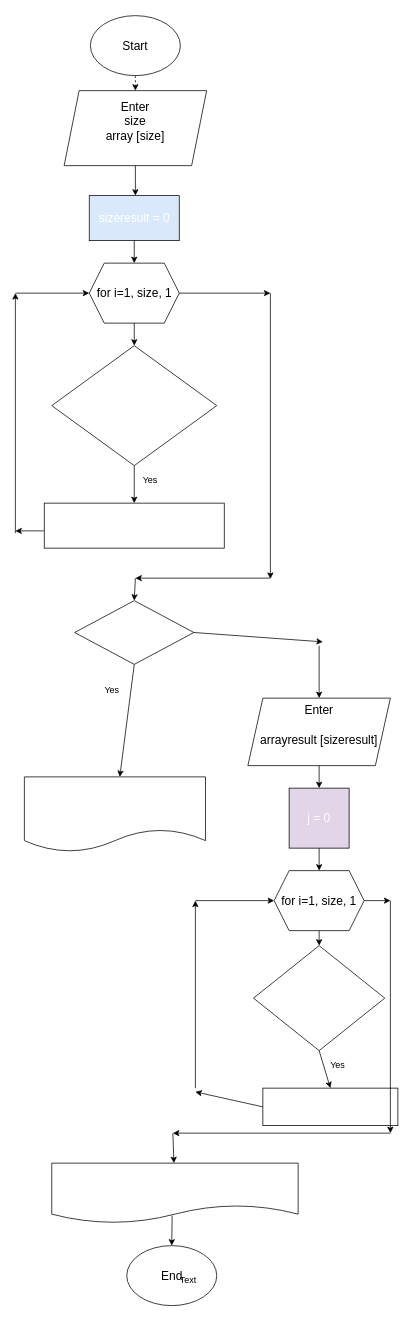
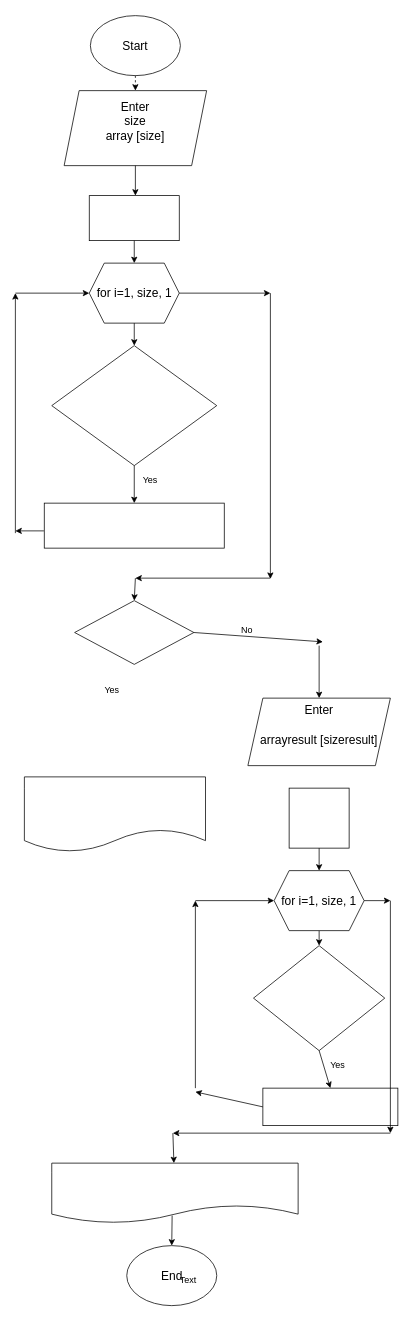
(134, 218) -> (134, 218)
none -> (247, 630)
(127, 719) -> none
(319, 781) -> none
(319, 818) -> (319, 818)
